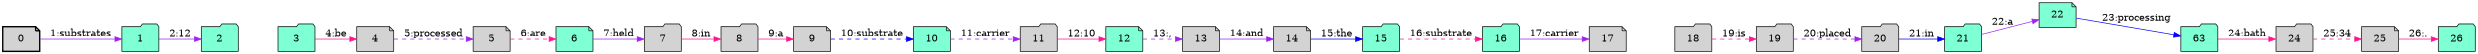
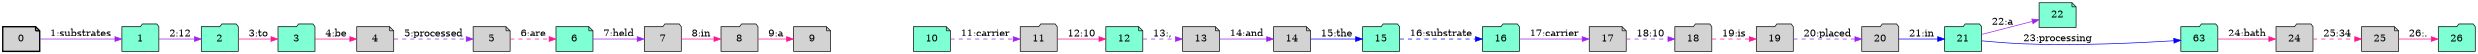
(2125, 26) -> (2078, 44)
none -> (255, 39)
(869, 39) -> none
(1438, 39) -> (1438, 39)
none -> (1647, 39)
